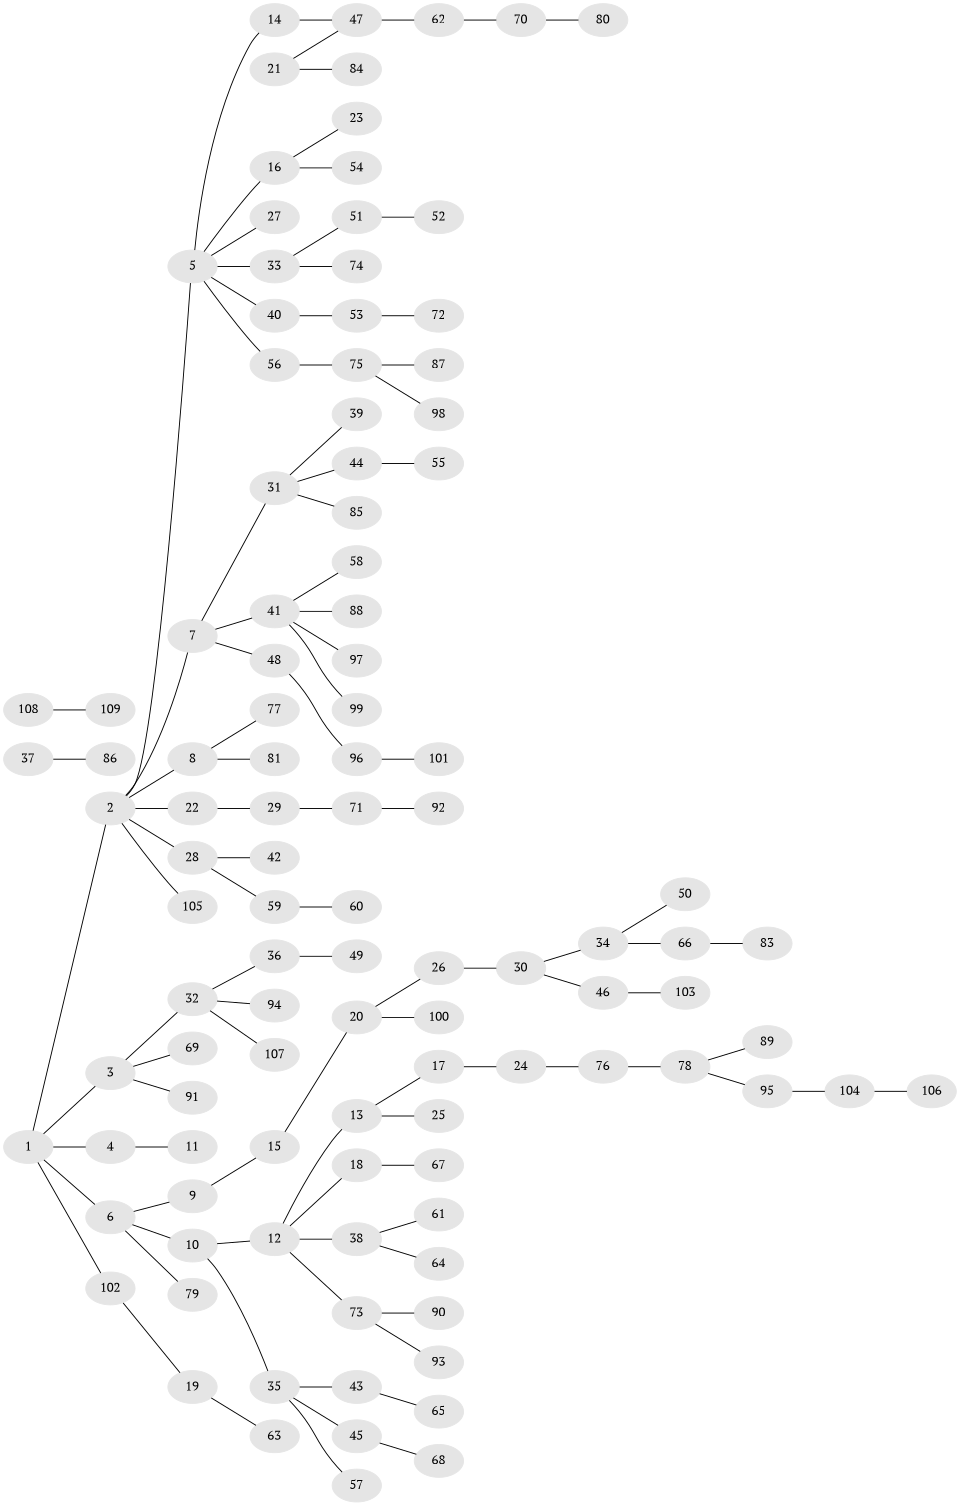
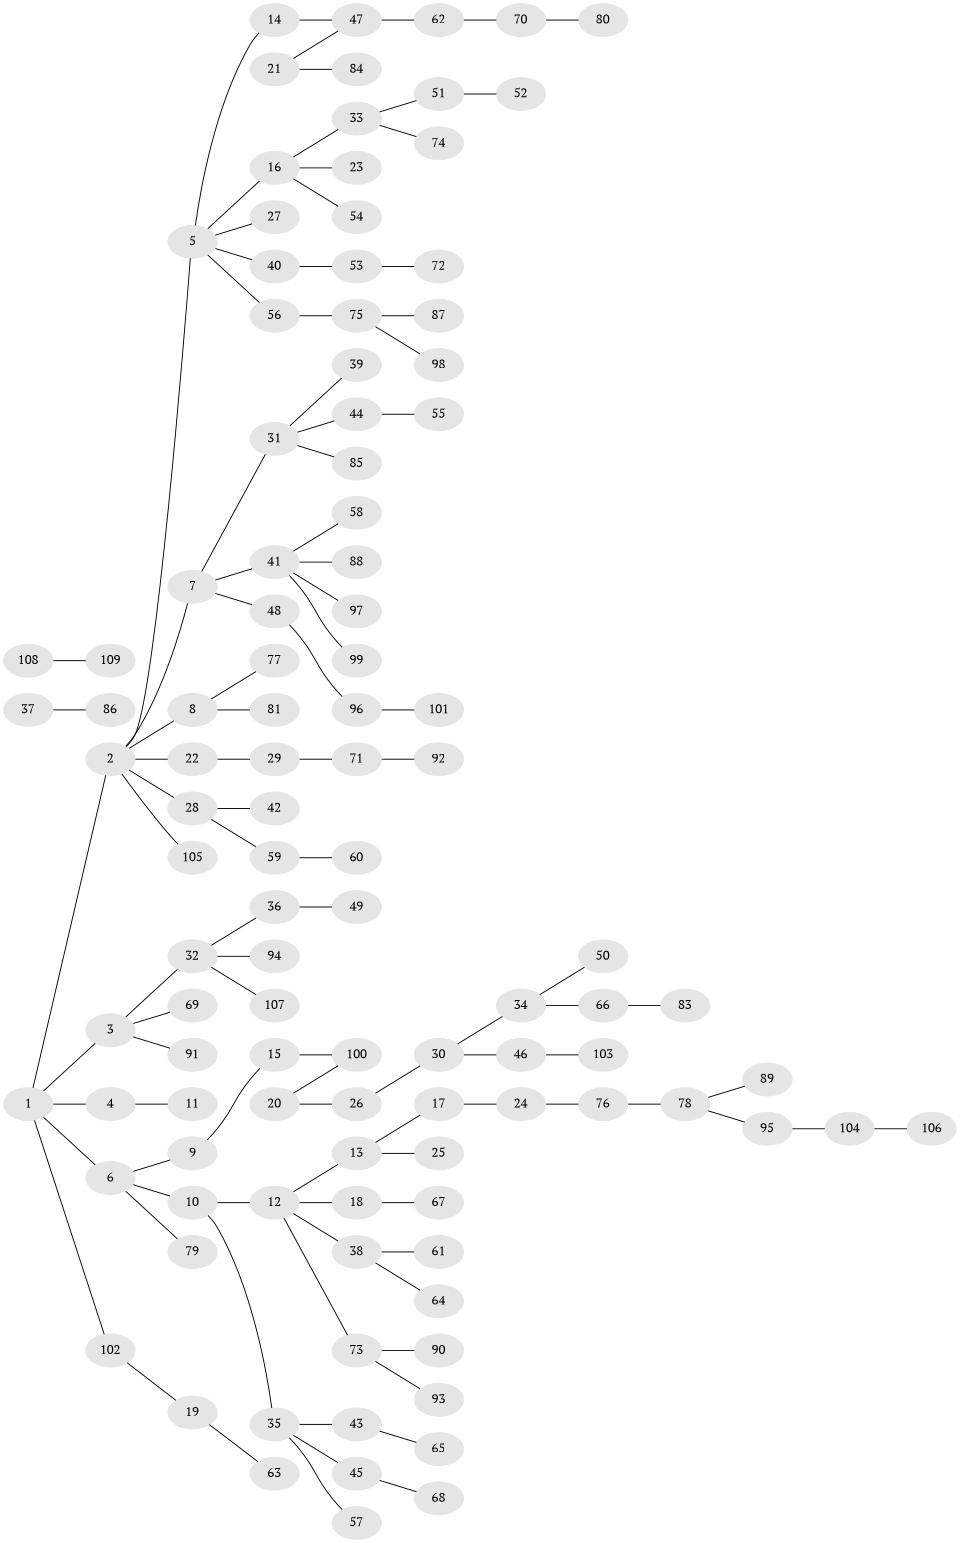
(234, 266) -> (316, 143)
(316, 1082) -> (316, 1055)
